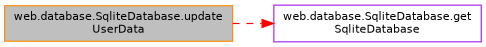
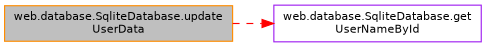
(378, 23) -> (378, 23)
